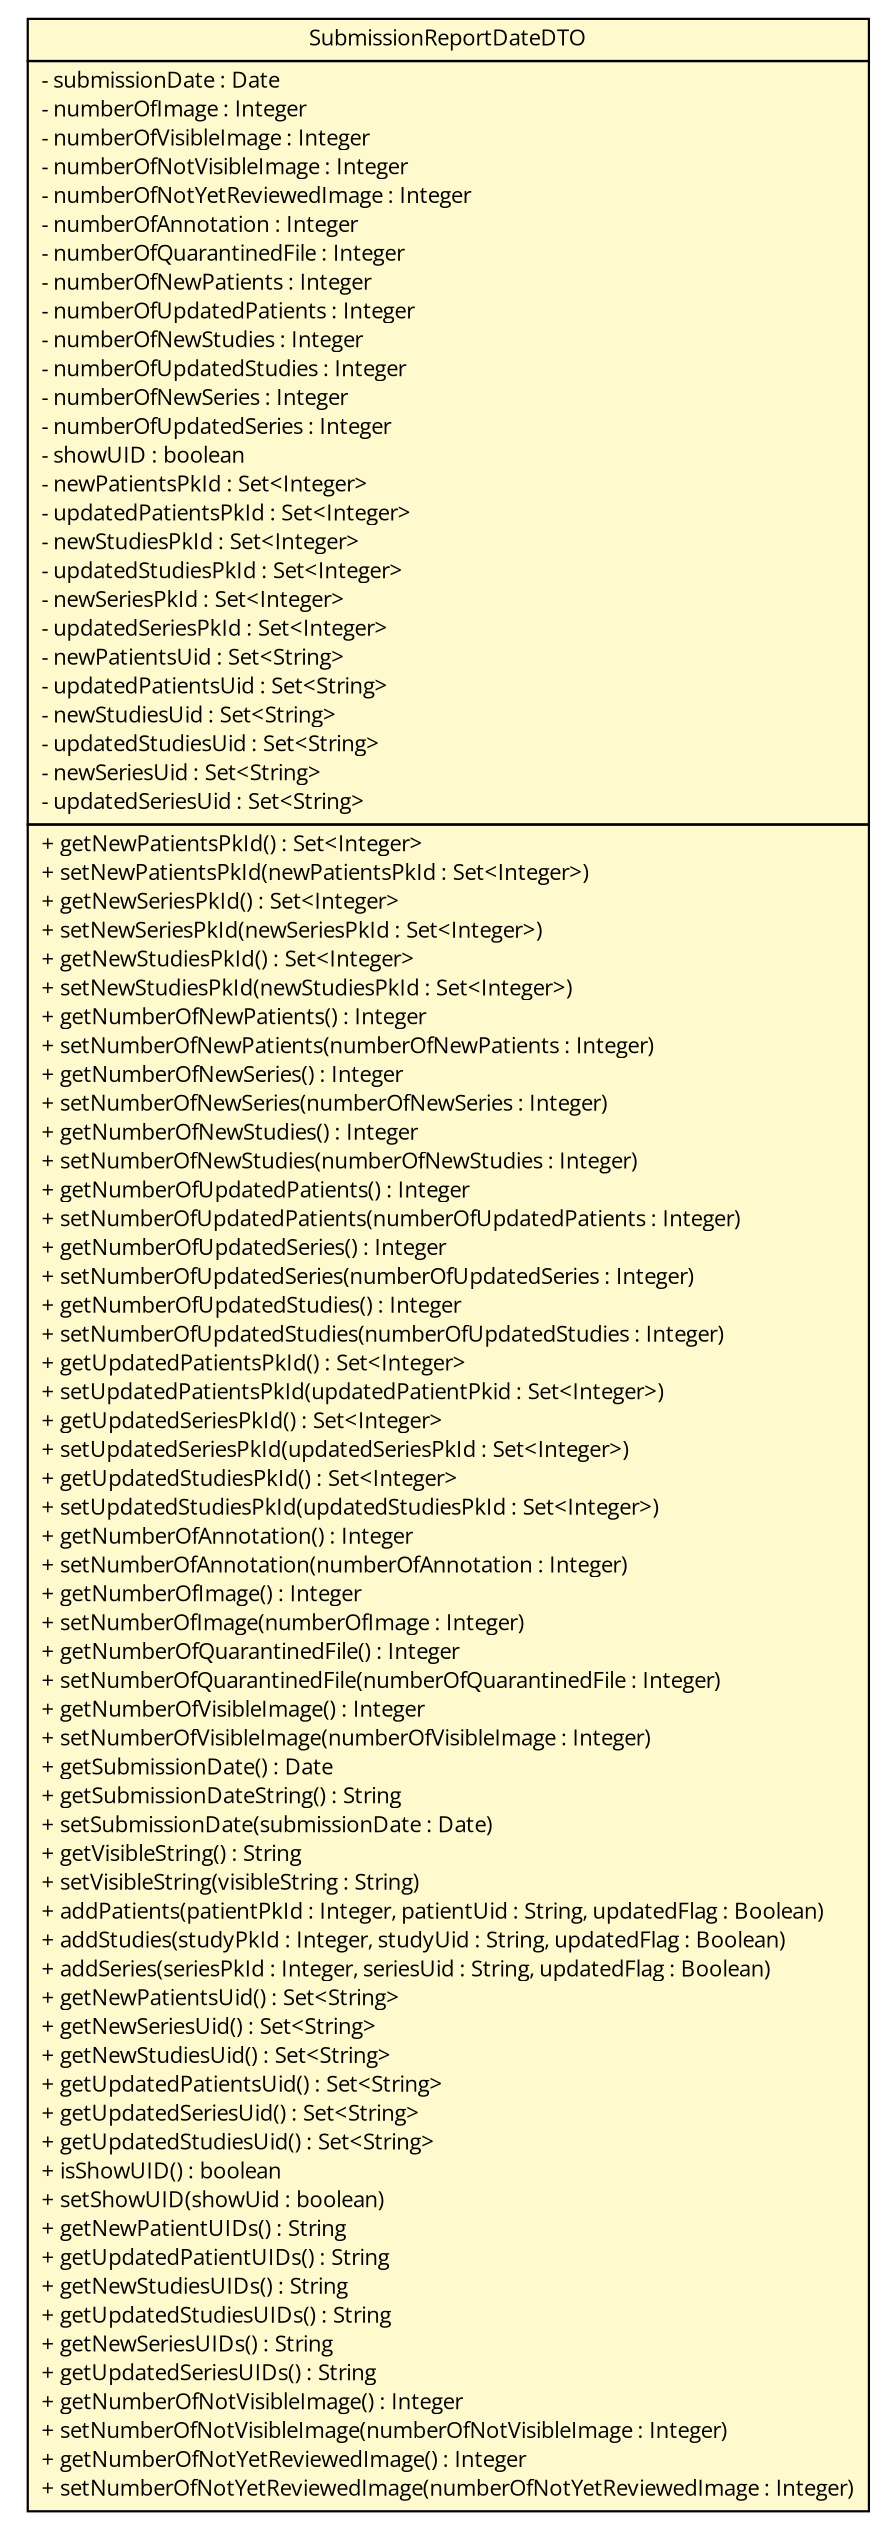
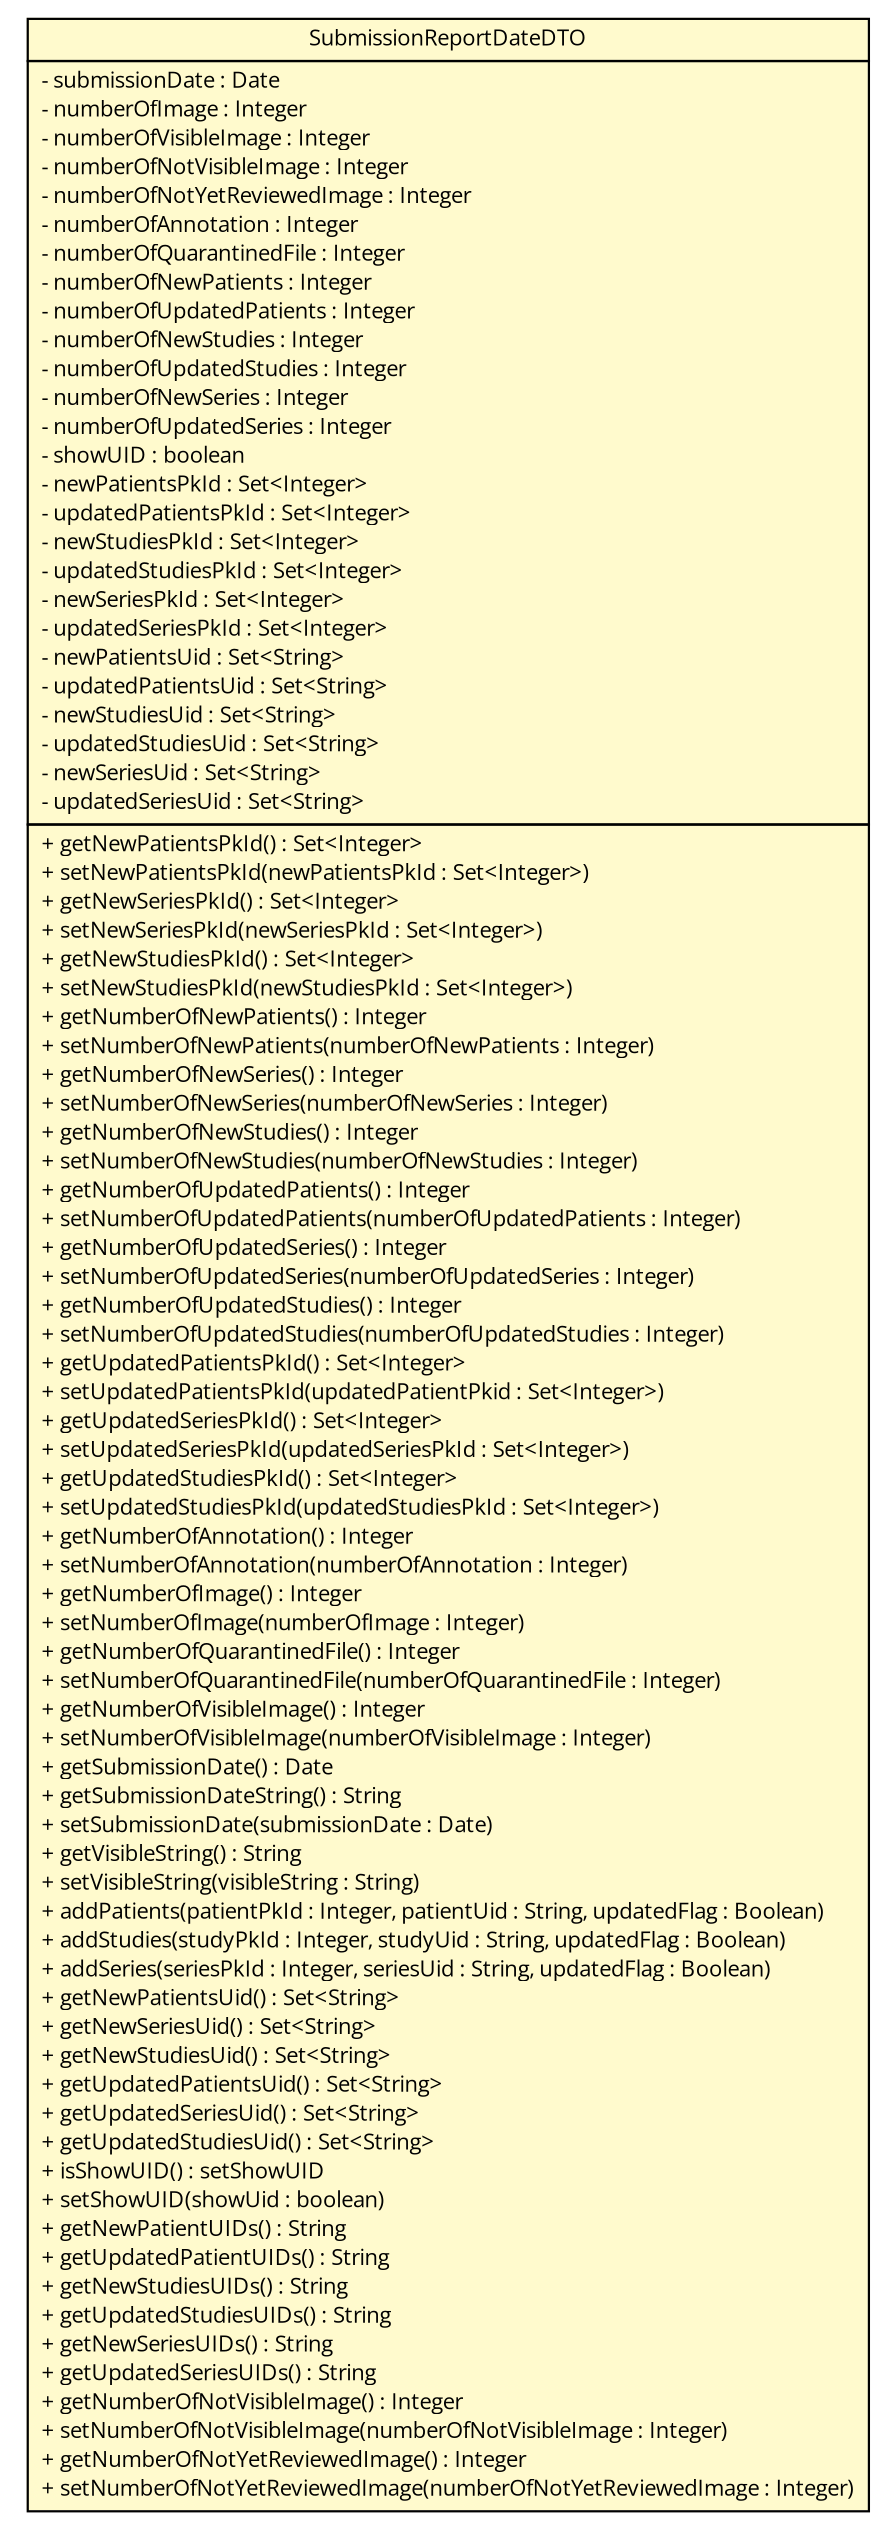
(162, 2172) -> (184, 2172)
